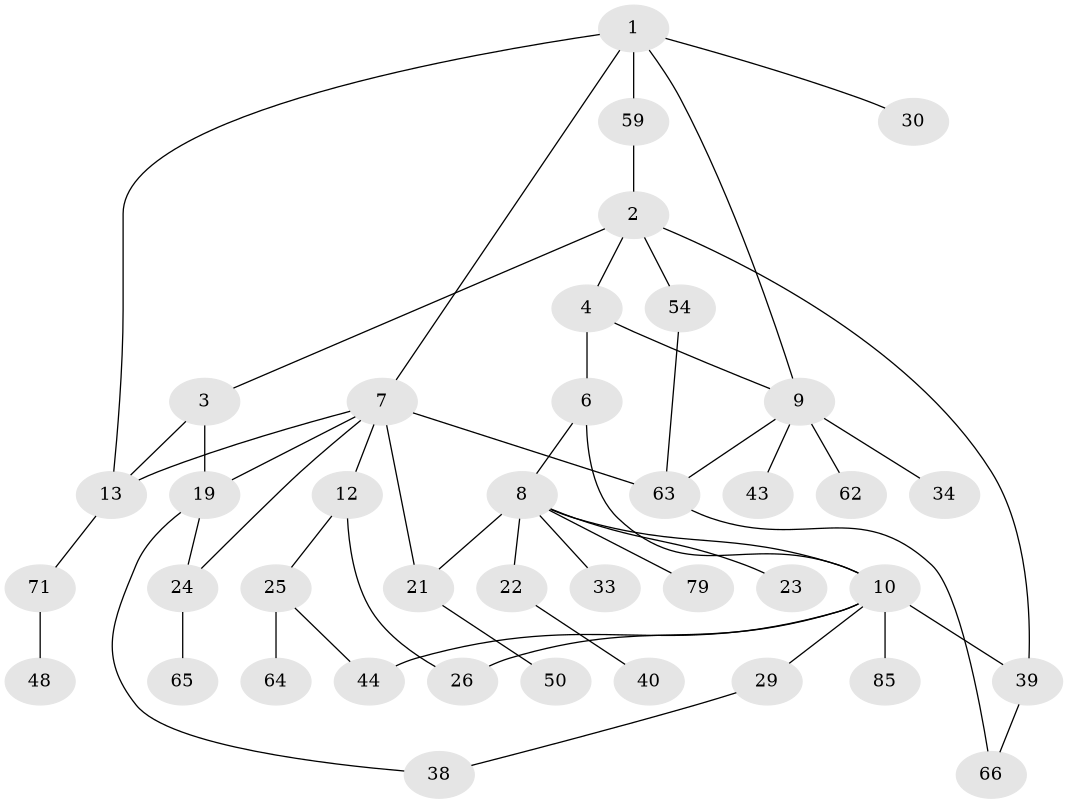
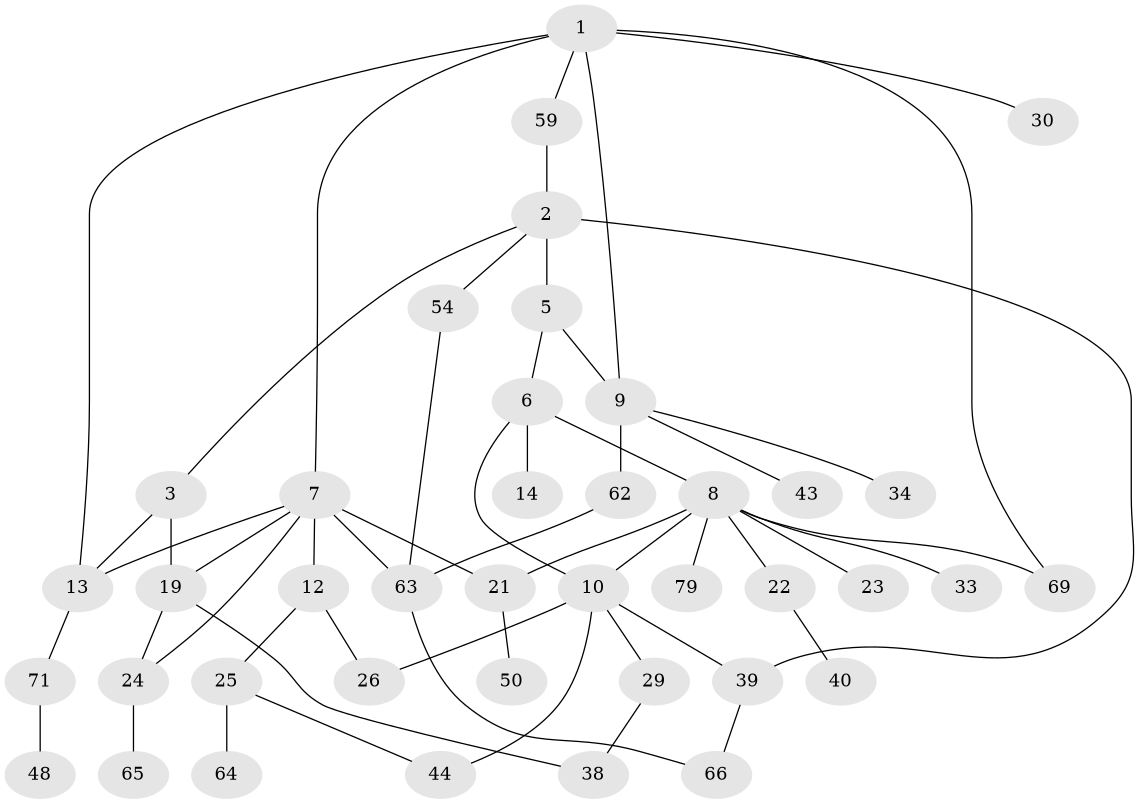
(587, 308) -> (547, 308)
(732, 448) -> (522, 539)
none -> (527, 495)
none -> (1060, 588)
(885, 682) -> none
